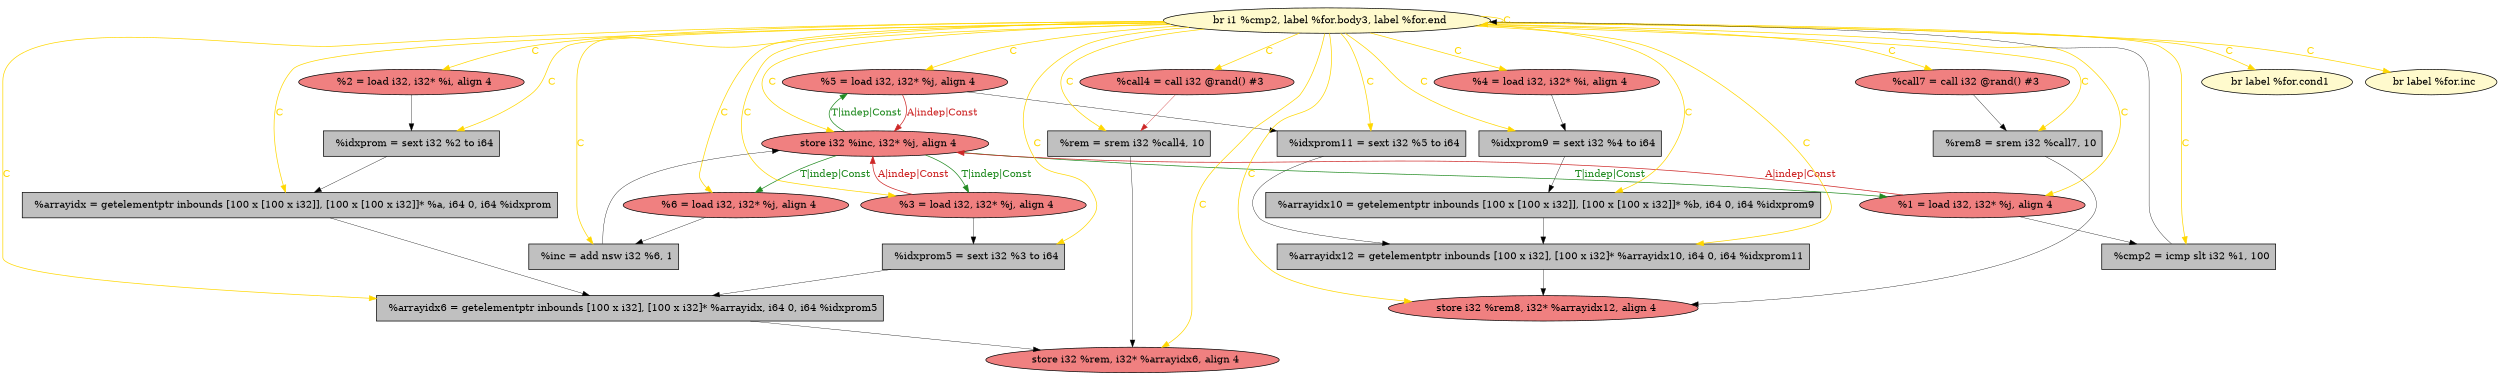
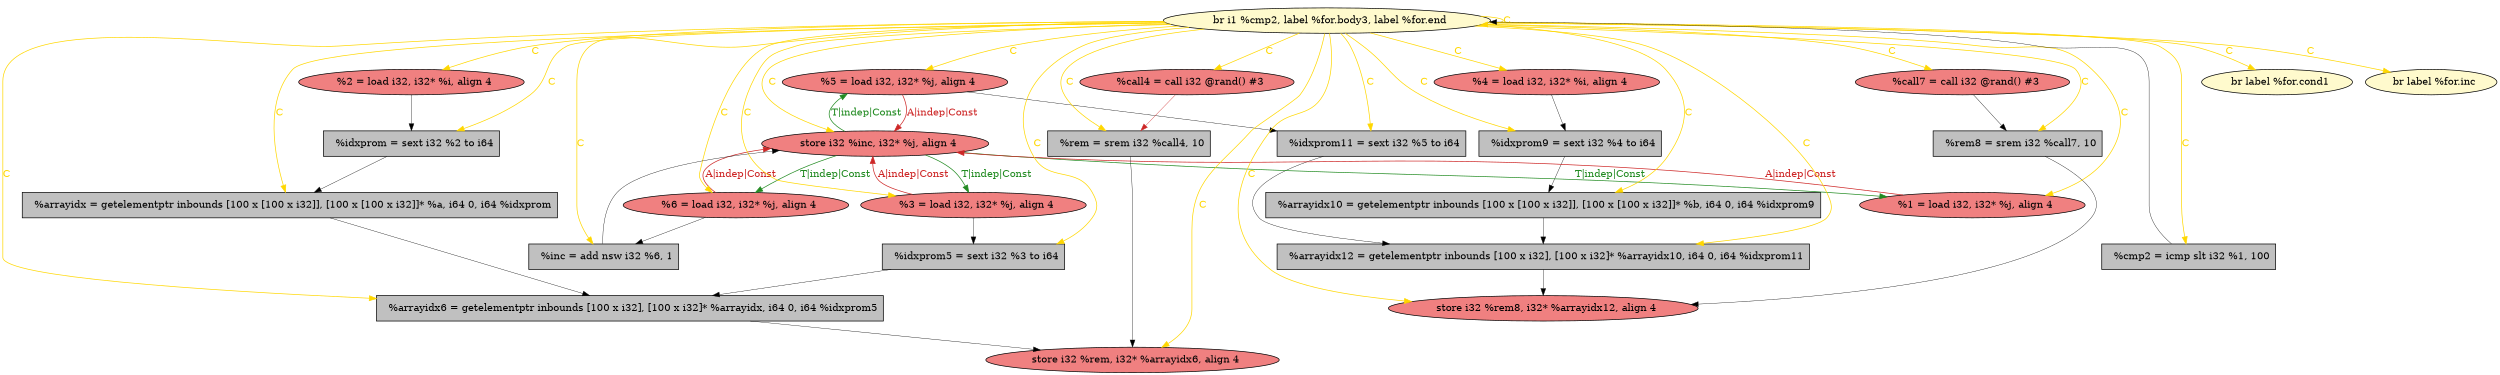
none -> (711, 164)
(2069, 228) -> none
